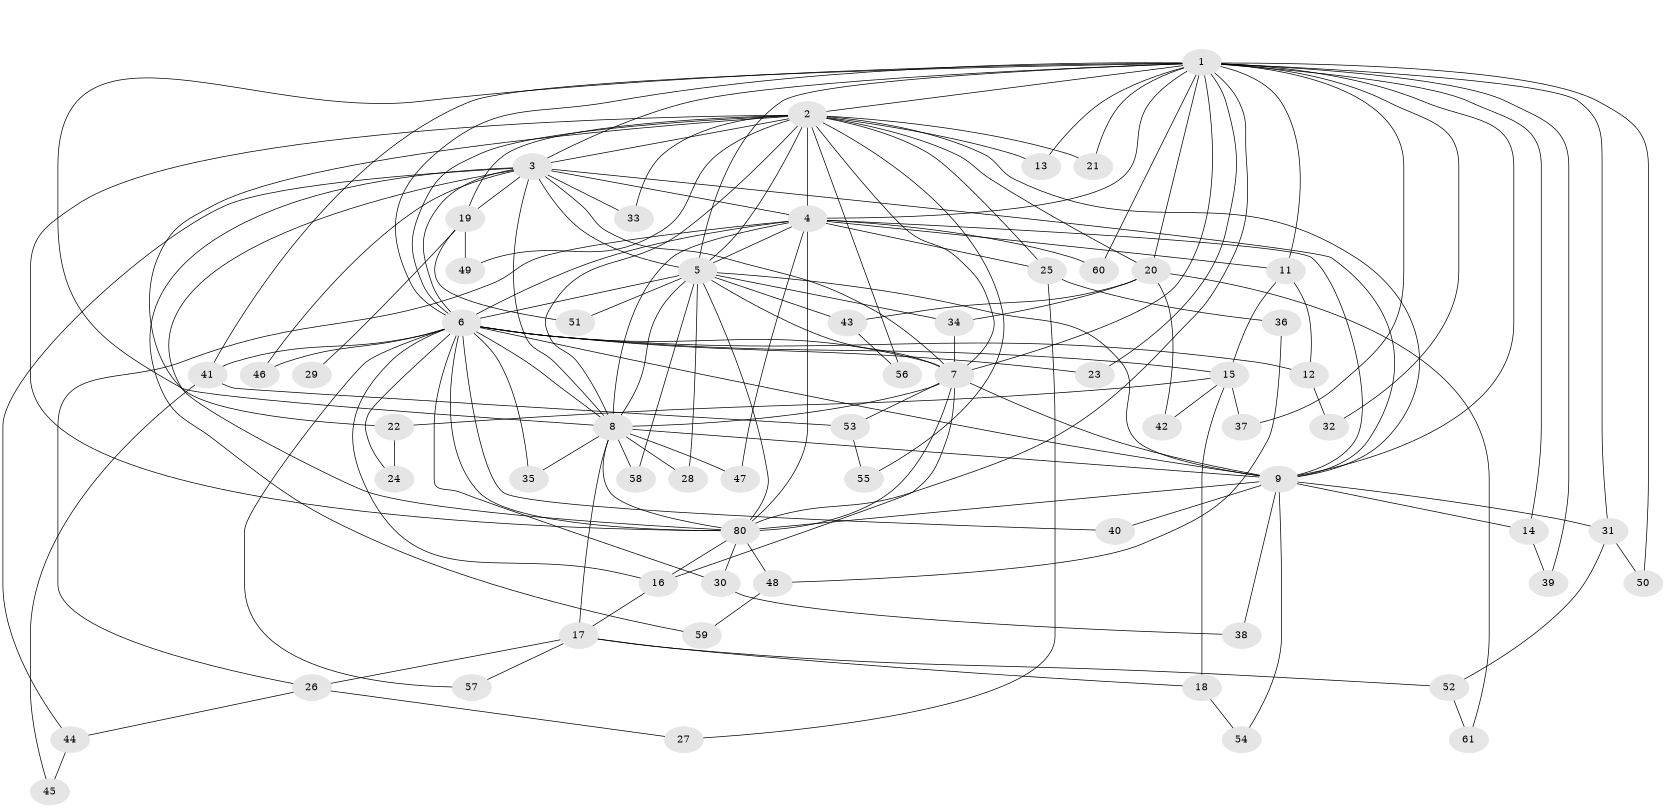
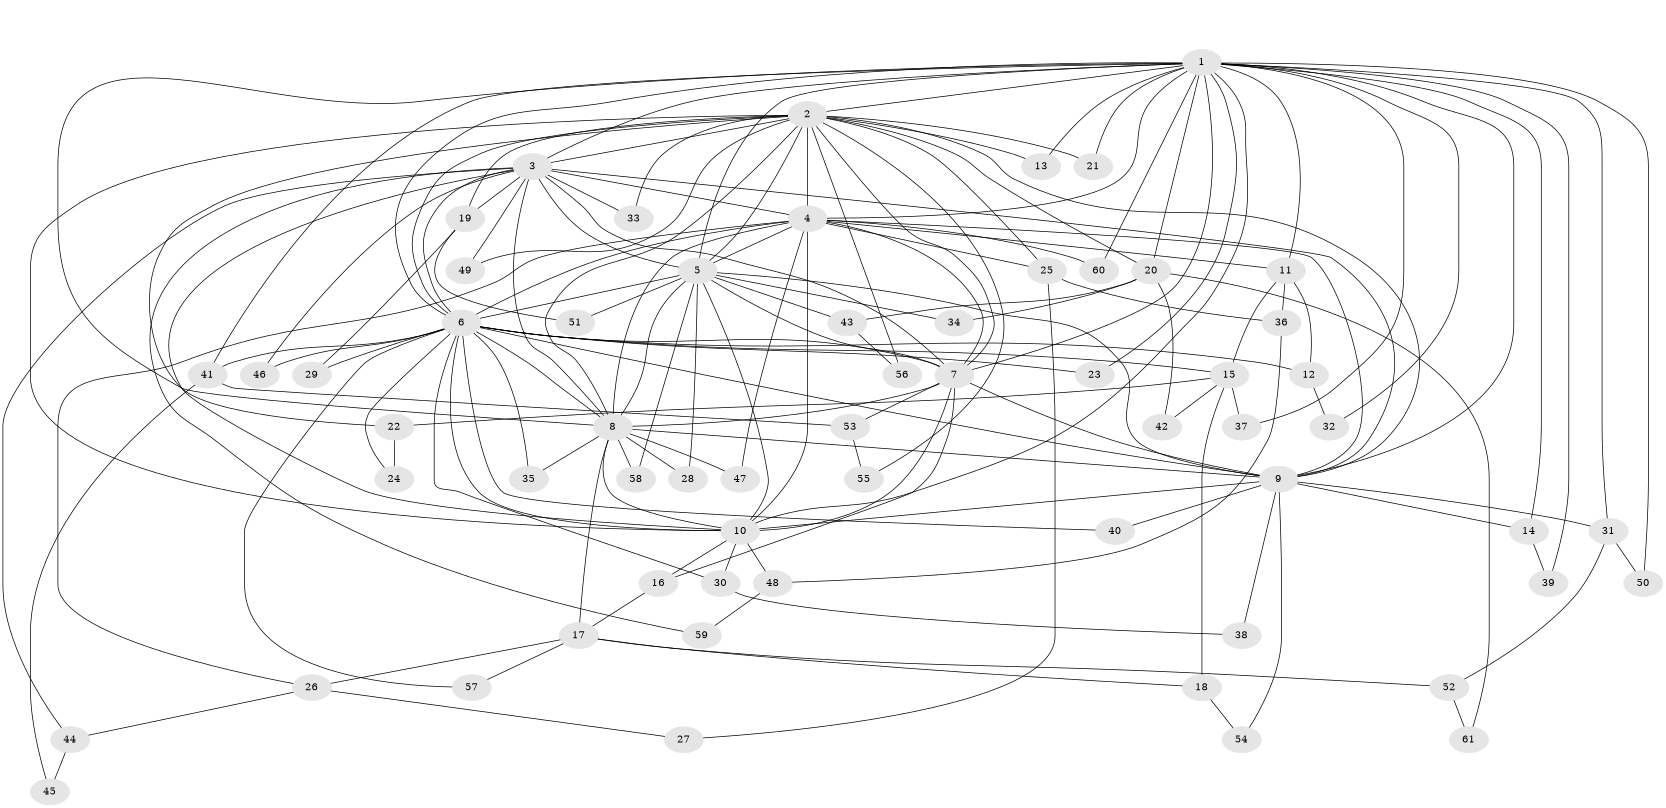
(465, 245) -> (500, 219)
none -> (1284, 293)
(954, 348) -> (939, 264)
(396, 530) -> (383, 348)
(740, 531) -> (740, 531)
